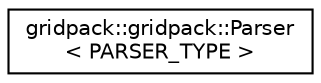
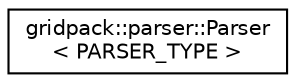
(161, 41) -> (148, 41)
